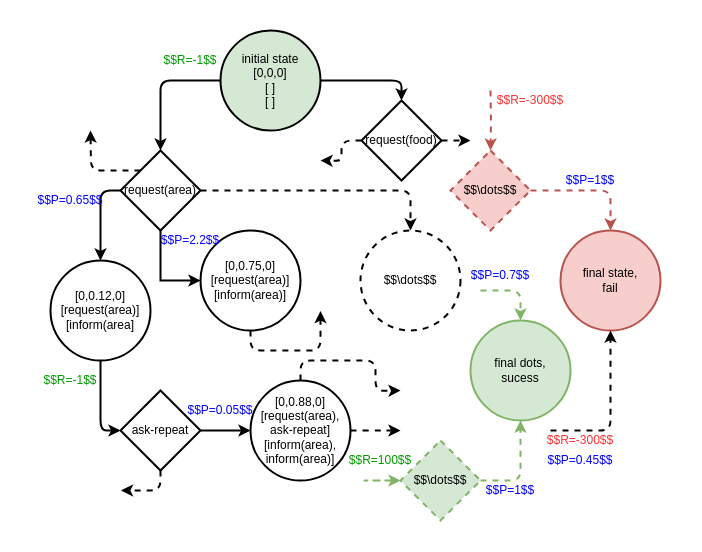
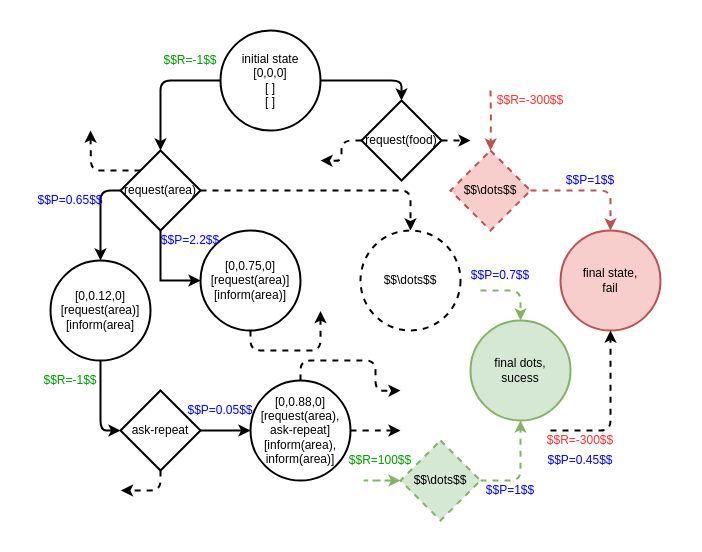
(271, 81) -> (271, 81)
